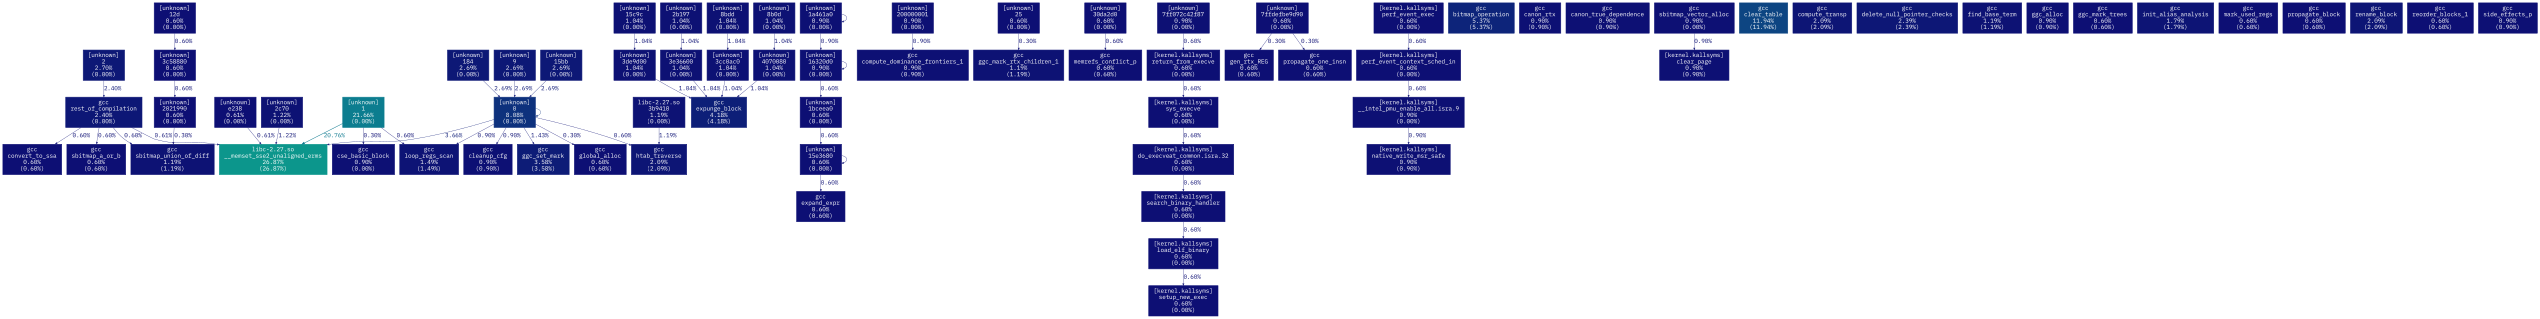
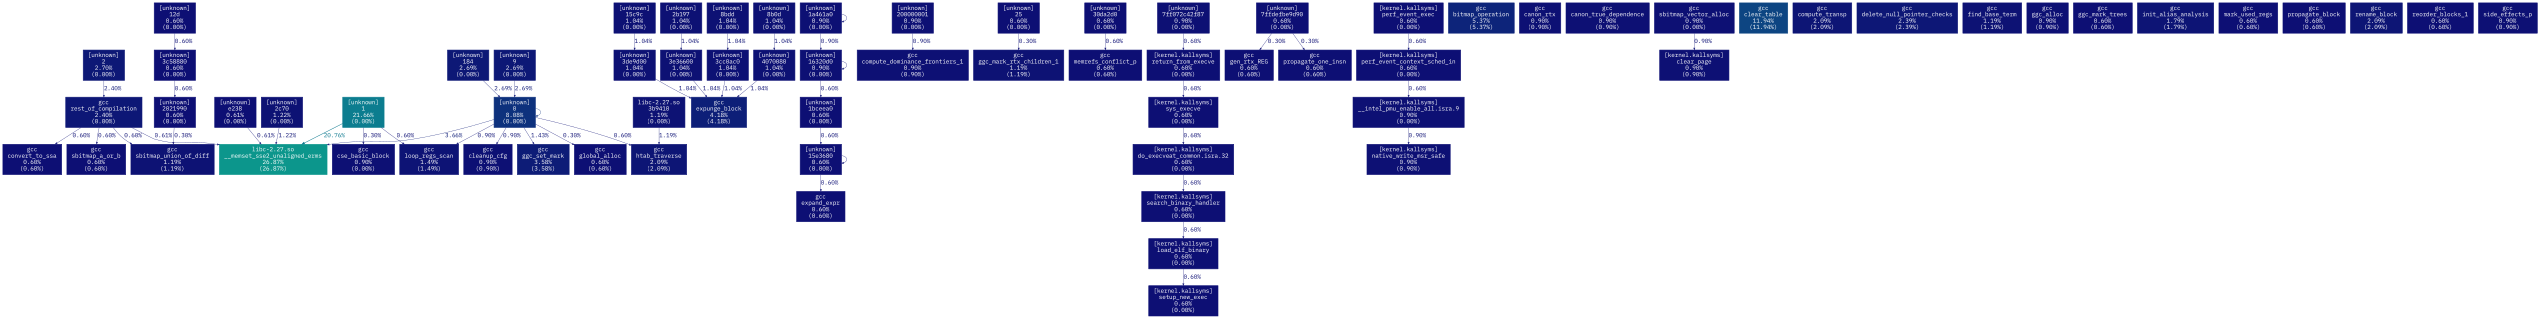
(561, 65) -> none
